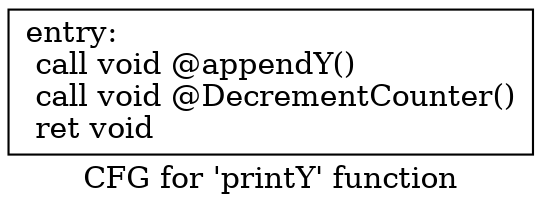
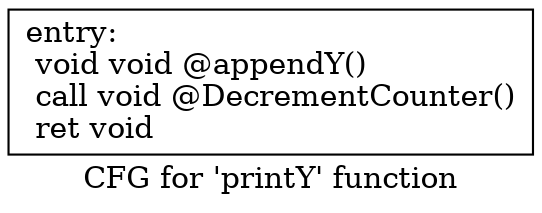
(191, 65) -> (196, 65)
